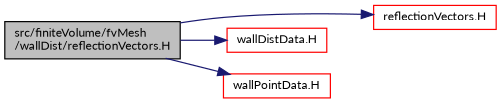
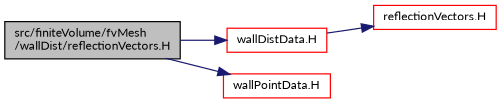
(270, 15) -> (344, 31)
